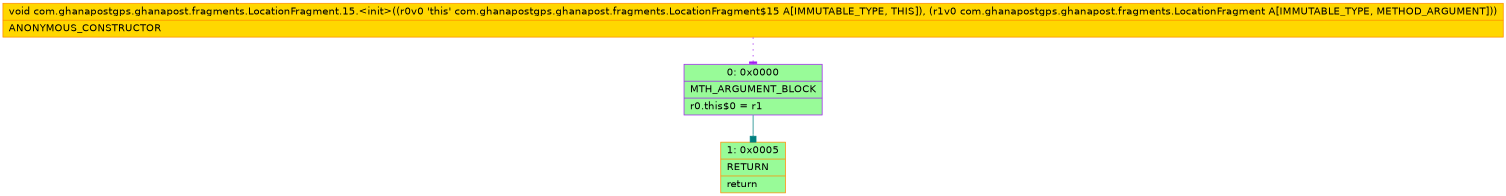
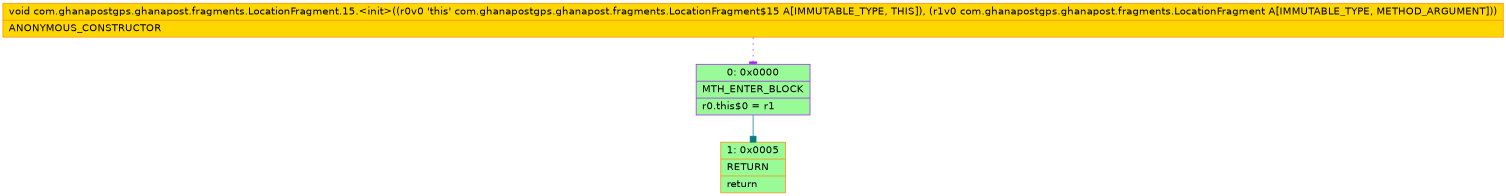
(753, 89) -> (753, 89)
